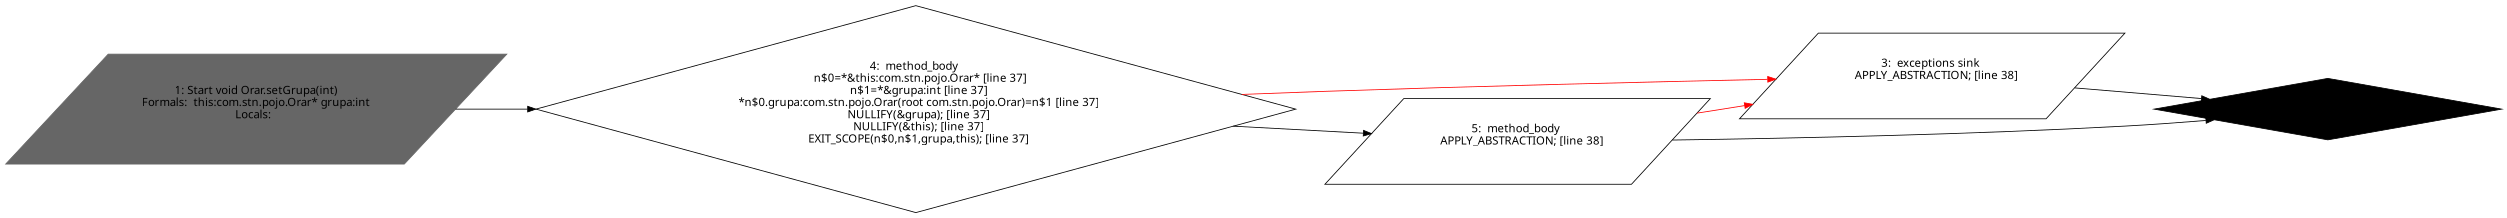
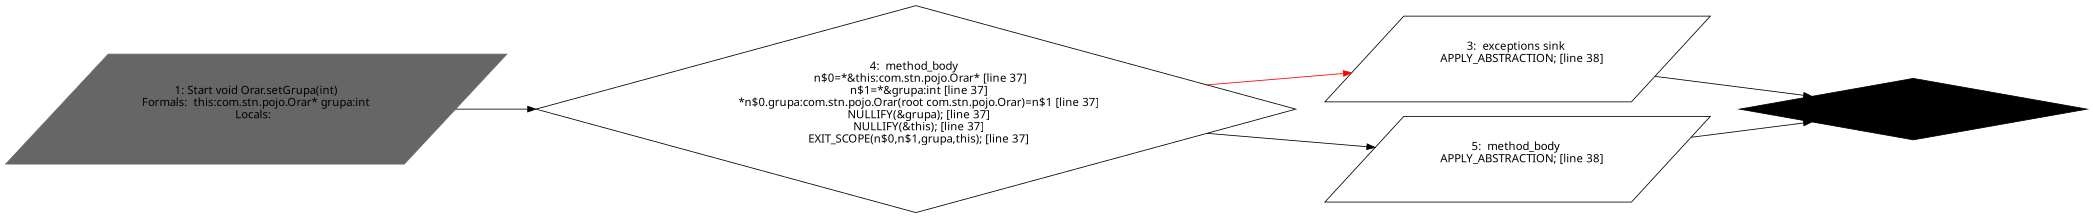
(1721, 109) -> none
